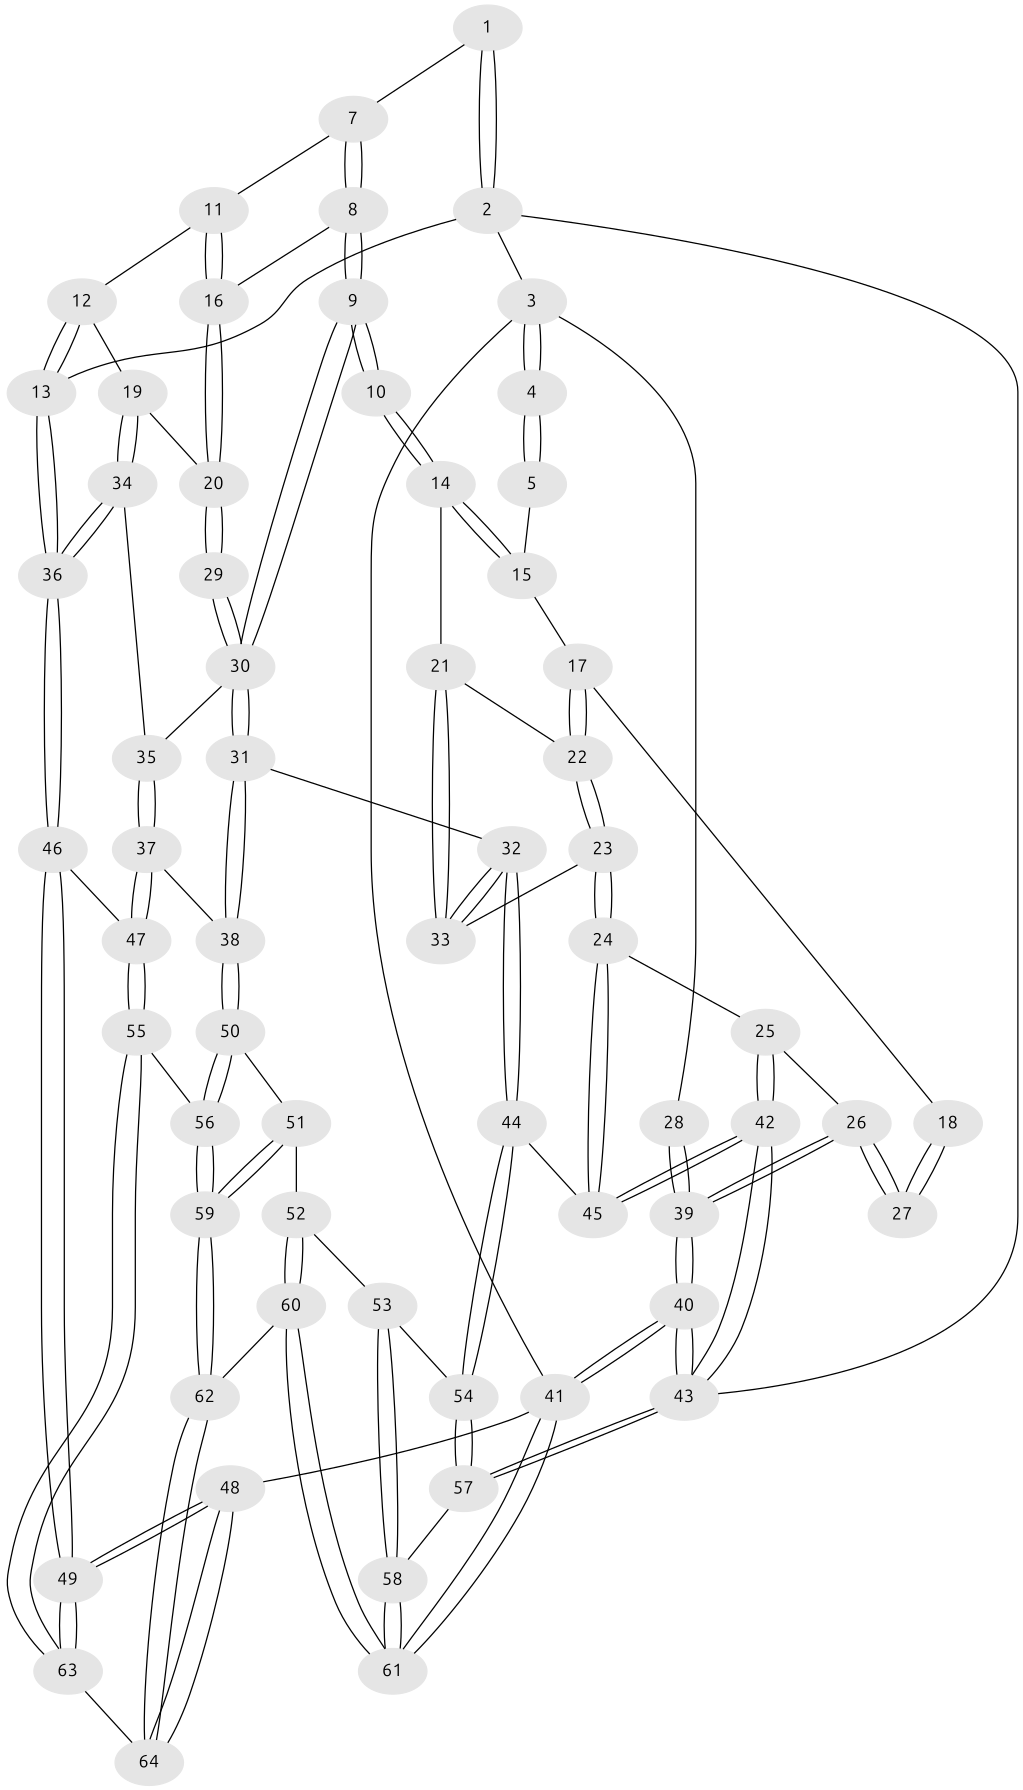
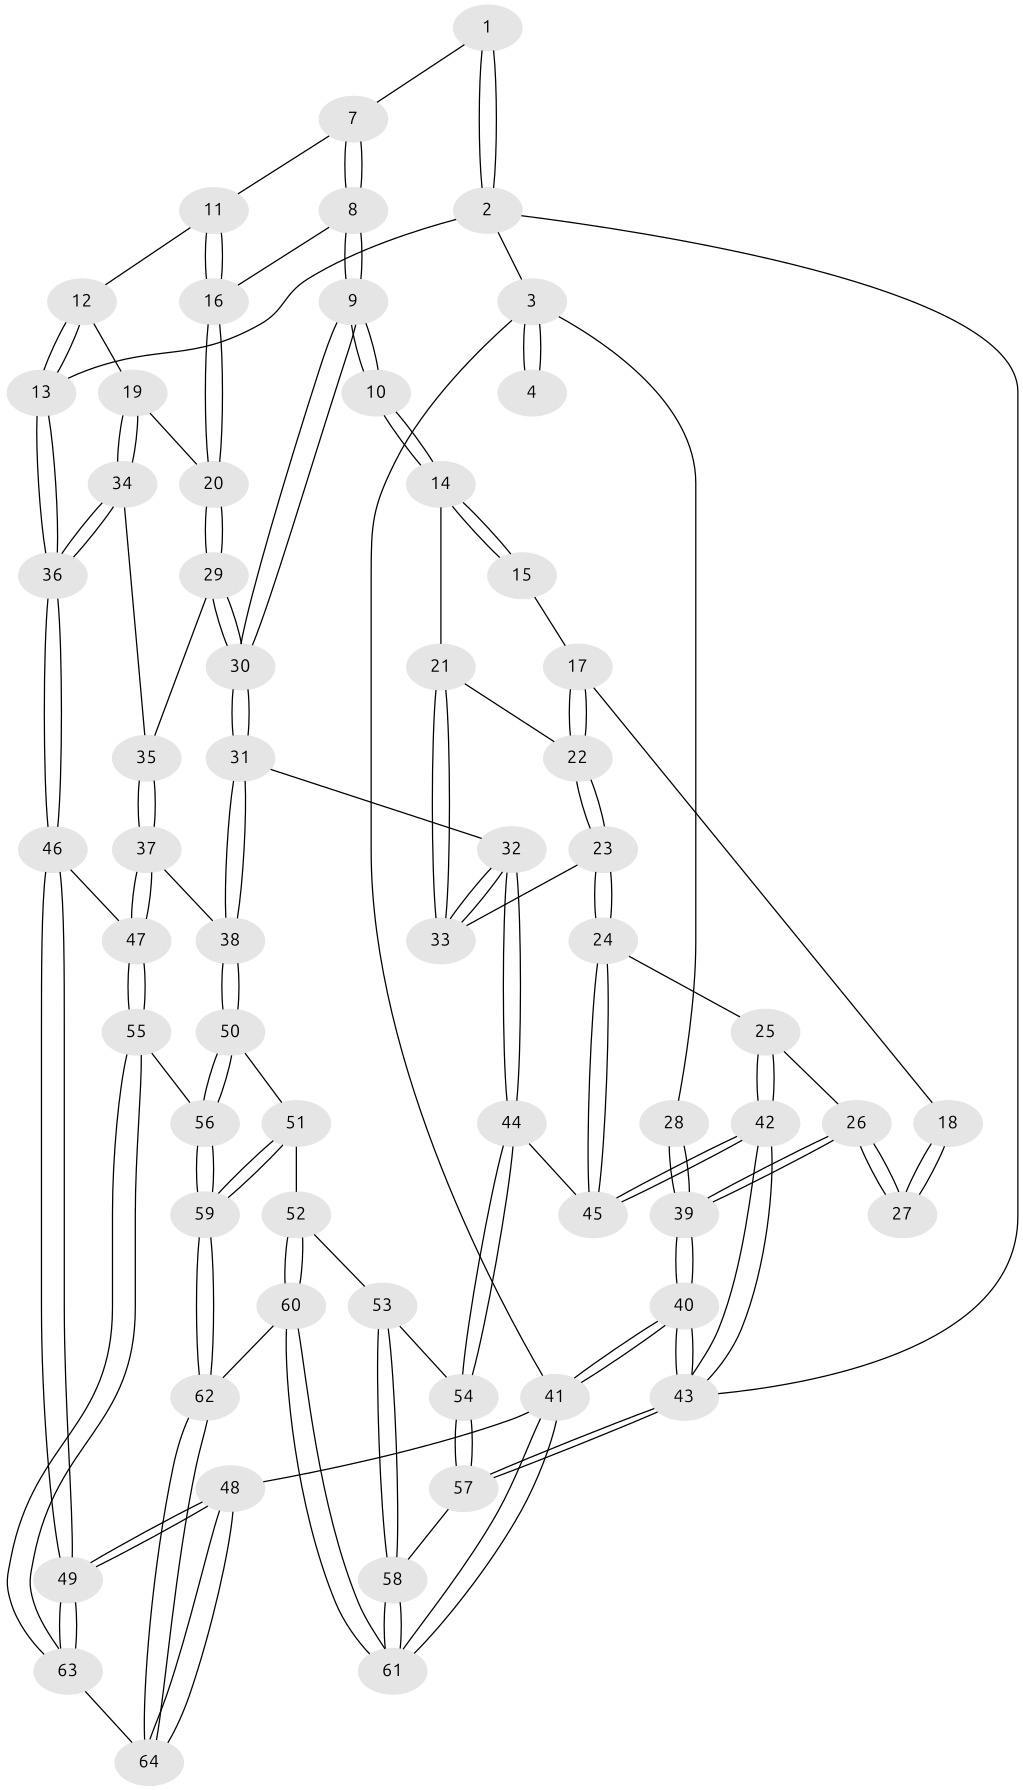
(532, 484) -> none
(194, 713) -> (180, 667)
